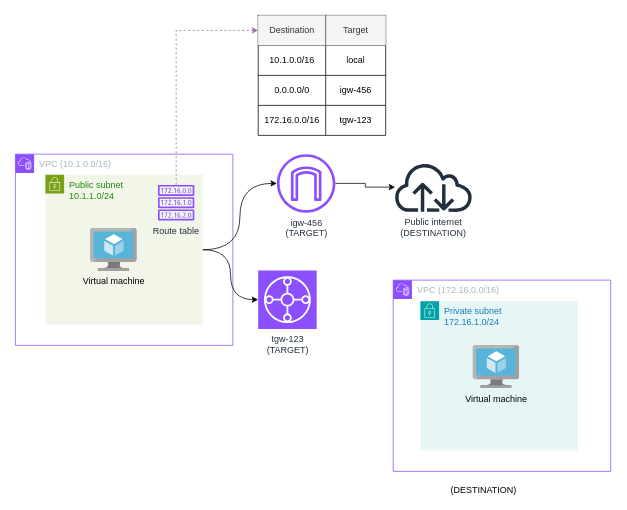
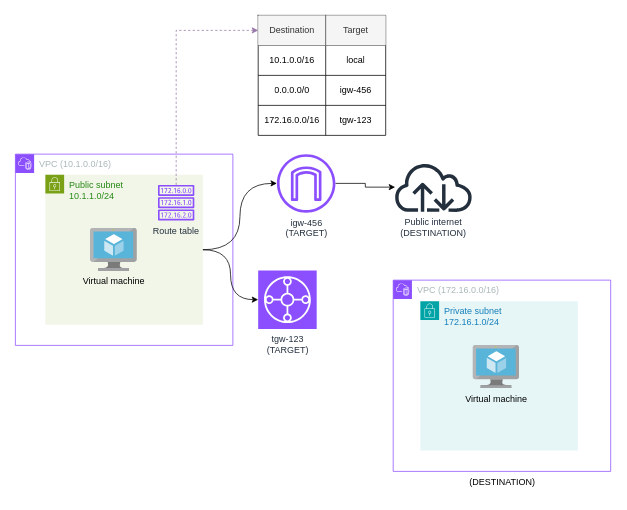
(483, 490) -> (502, 483)
